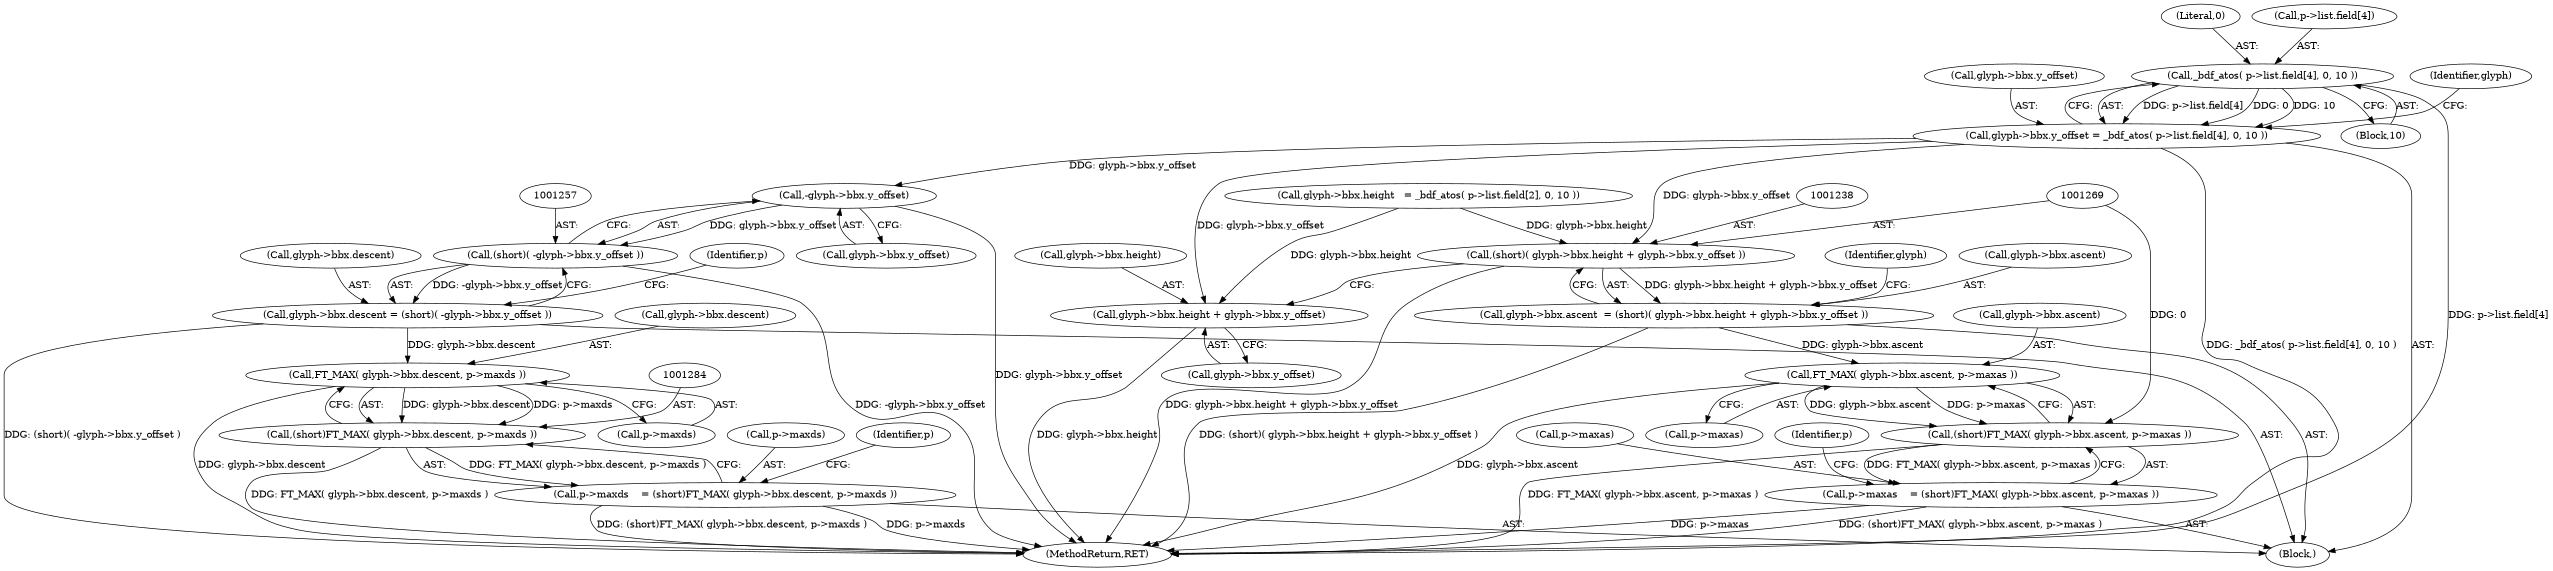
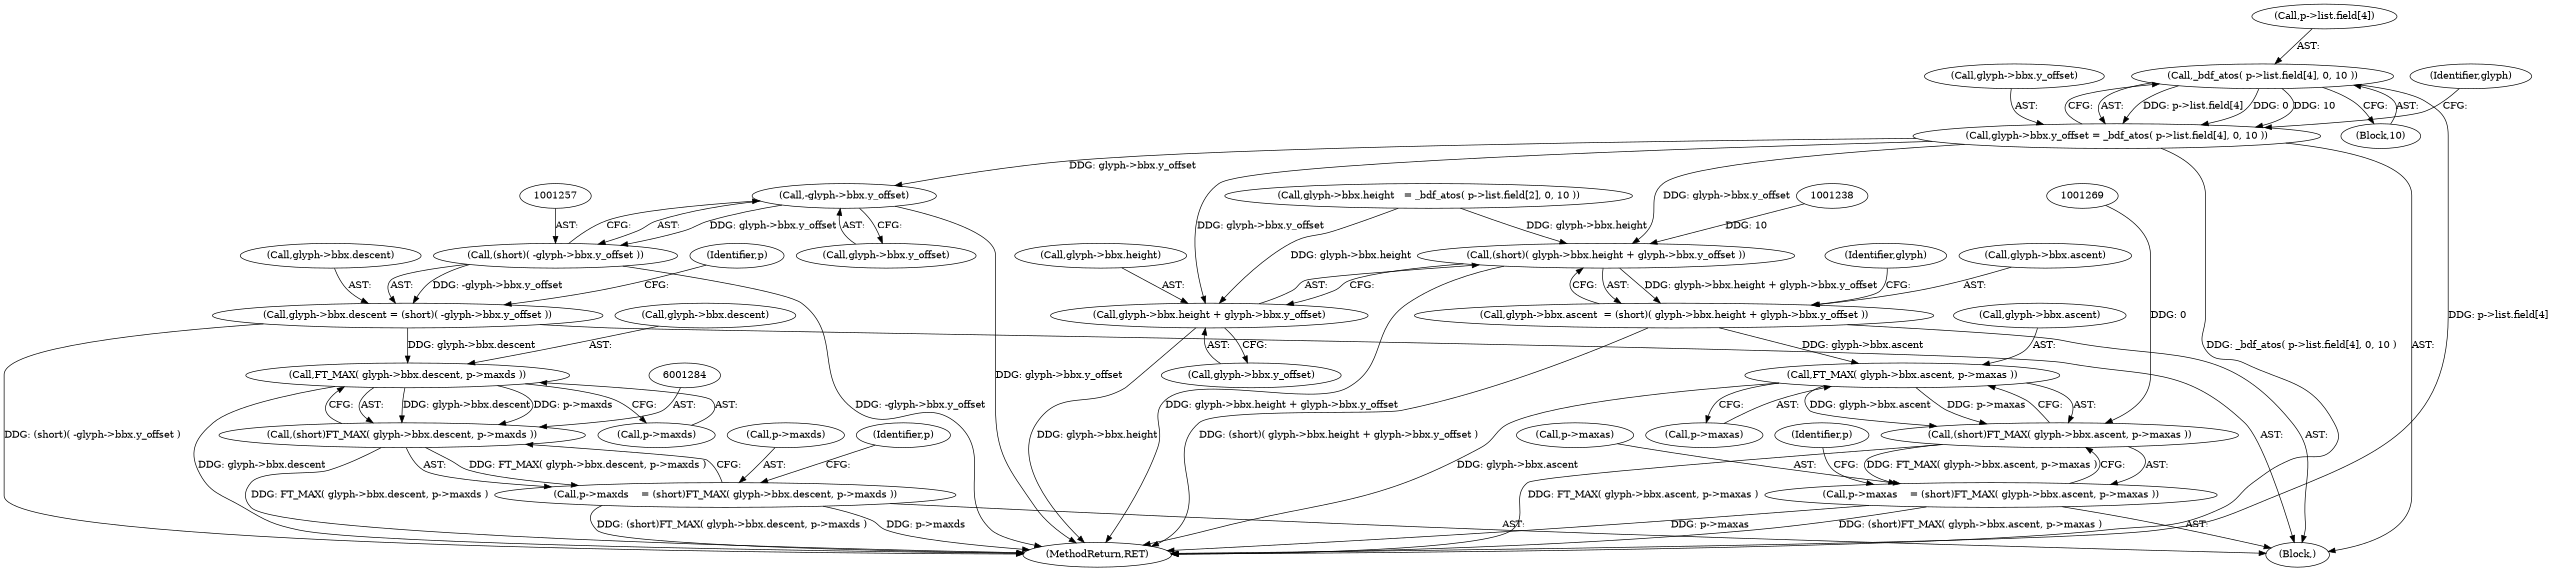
(2201, 16) -> none
(1874, 222) -> (1351, 275)
(1746, 226) -> (1746, 226)
(561, 292) -> none
(685, 375) -> (685, 375)
